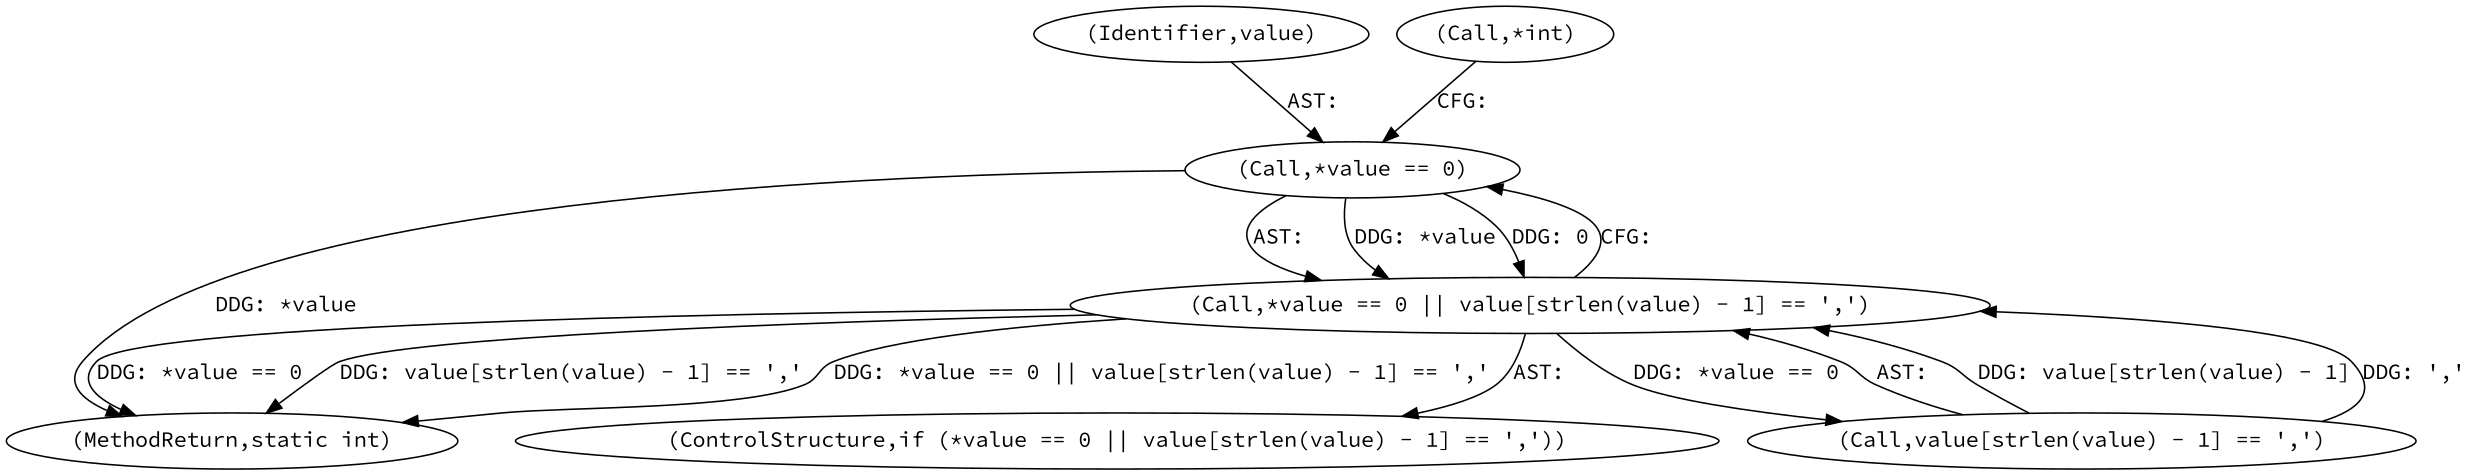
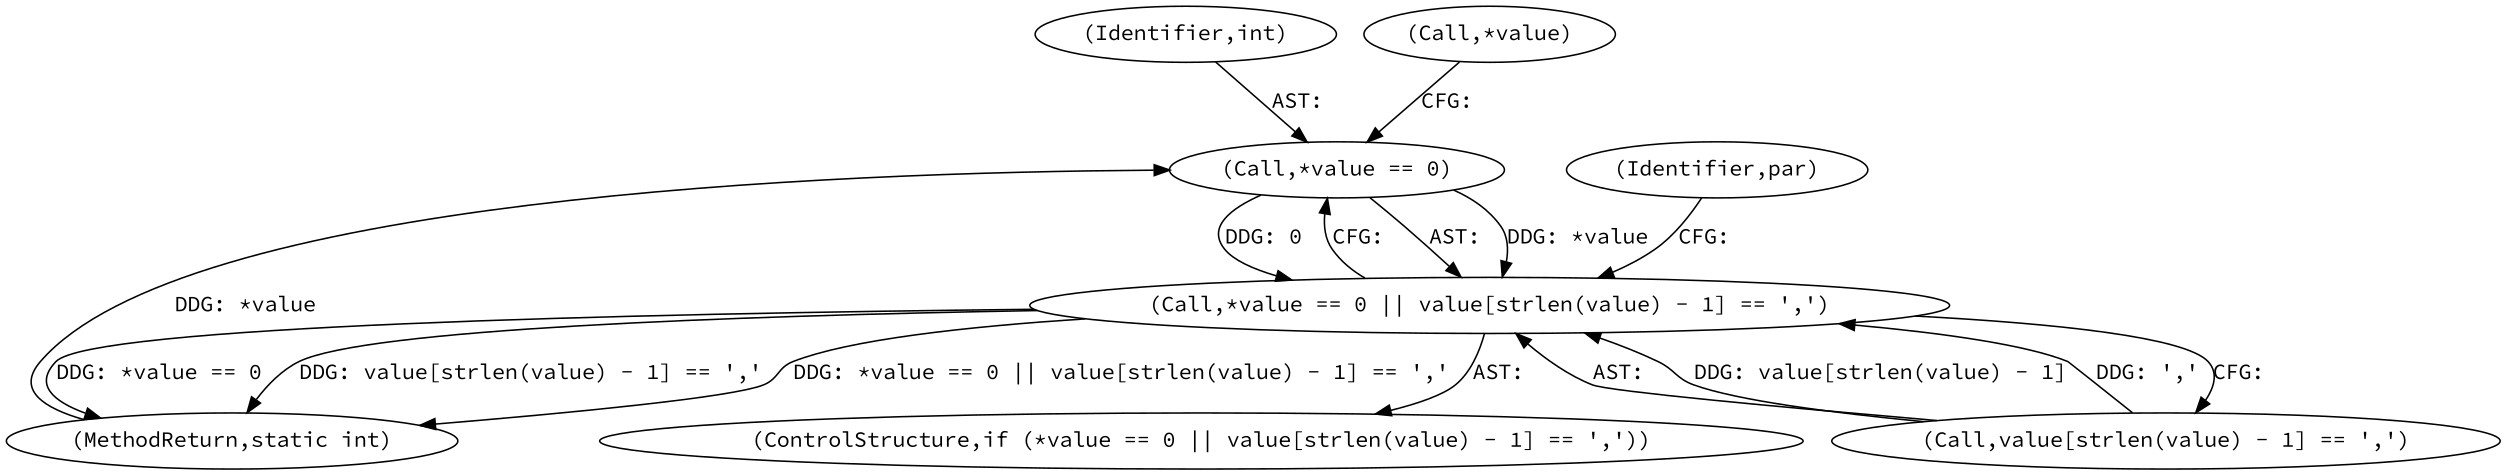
(1201, 34) -> (1186, 34)
(1505, 34) -> (1490, 34)
none -> (1717, 170)
(585, 204) -> (536, 205)
(1737, 373) -> (2245, 373)
